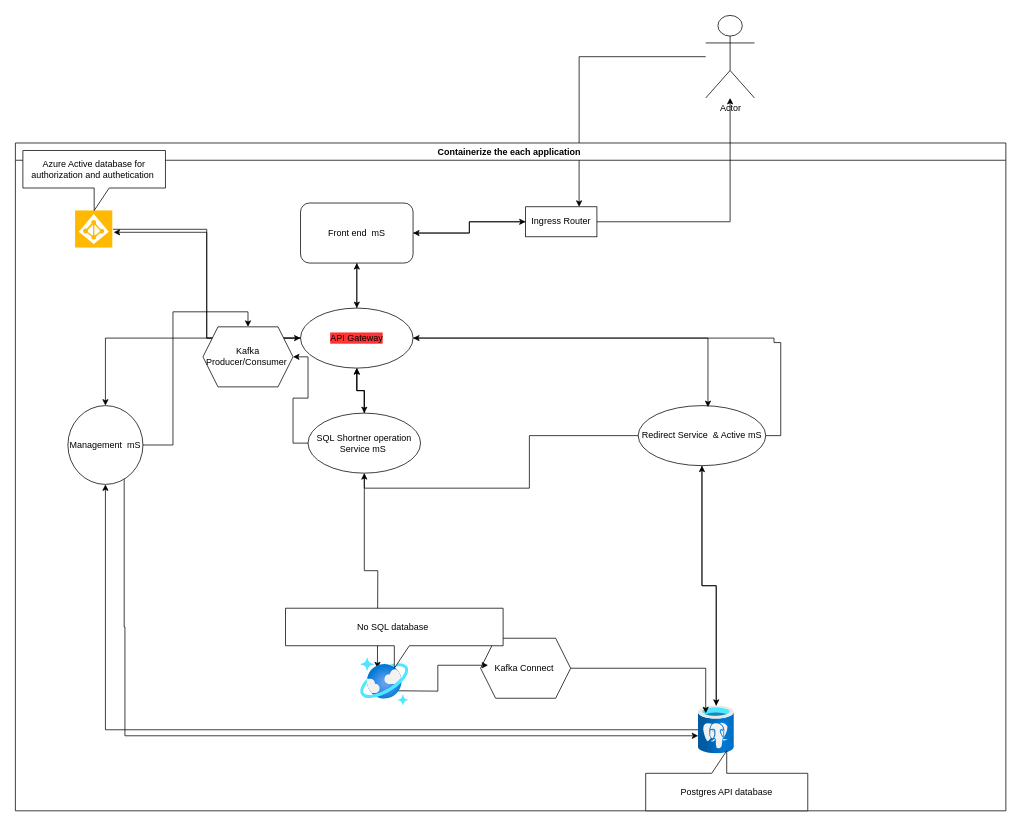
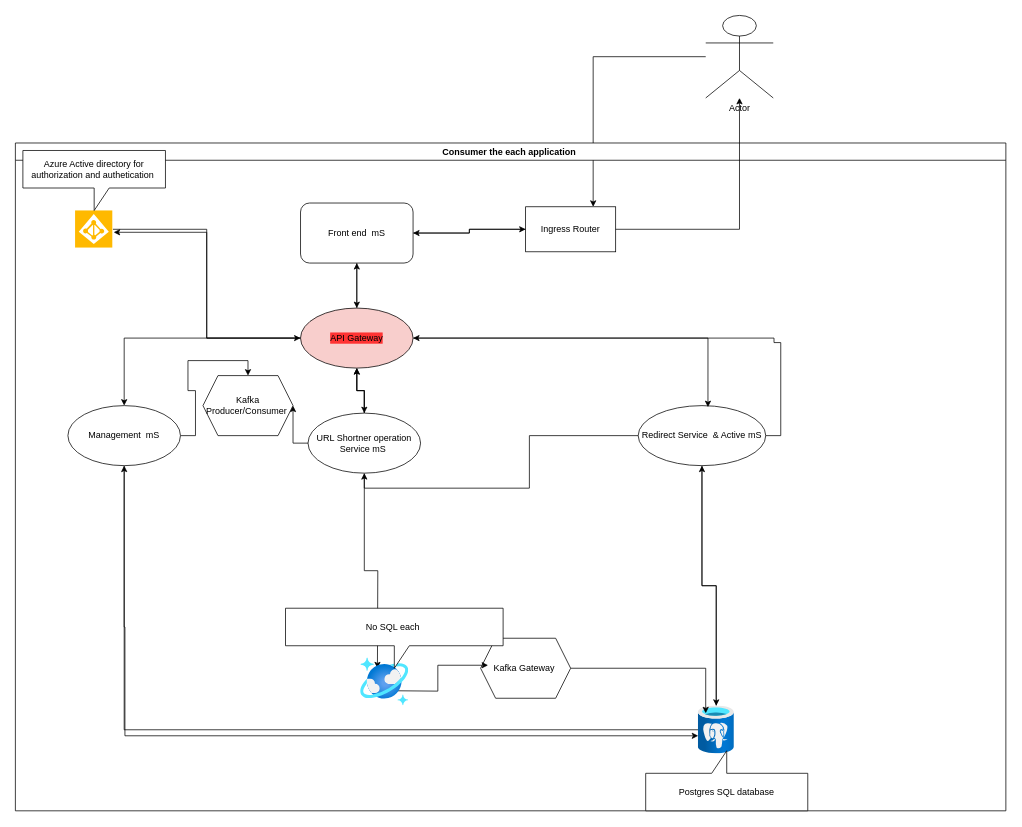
(730, 57) -> (739, 57)
(510, 152) -> (510, 152)
(94, 169) -> (94, 169)
(561, 222) -> (570, 229)
(357, 338) -> (357, 338)
(248, 357) -> (248, 405)
(364, 443) -> (364, 443)
(105, 445) -> (124, 435)
(394, 627) -> (394, 627)
(525, 668) -> (525, 668)
(726, 792) -> (726, 792)
